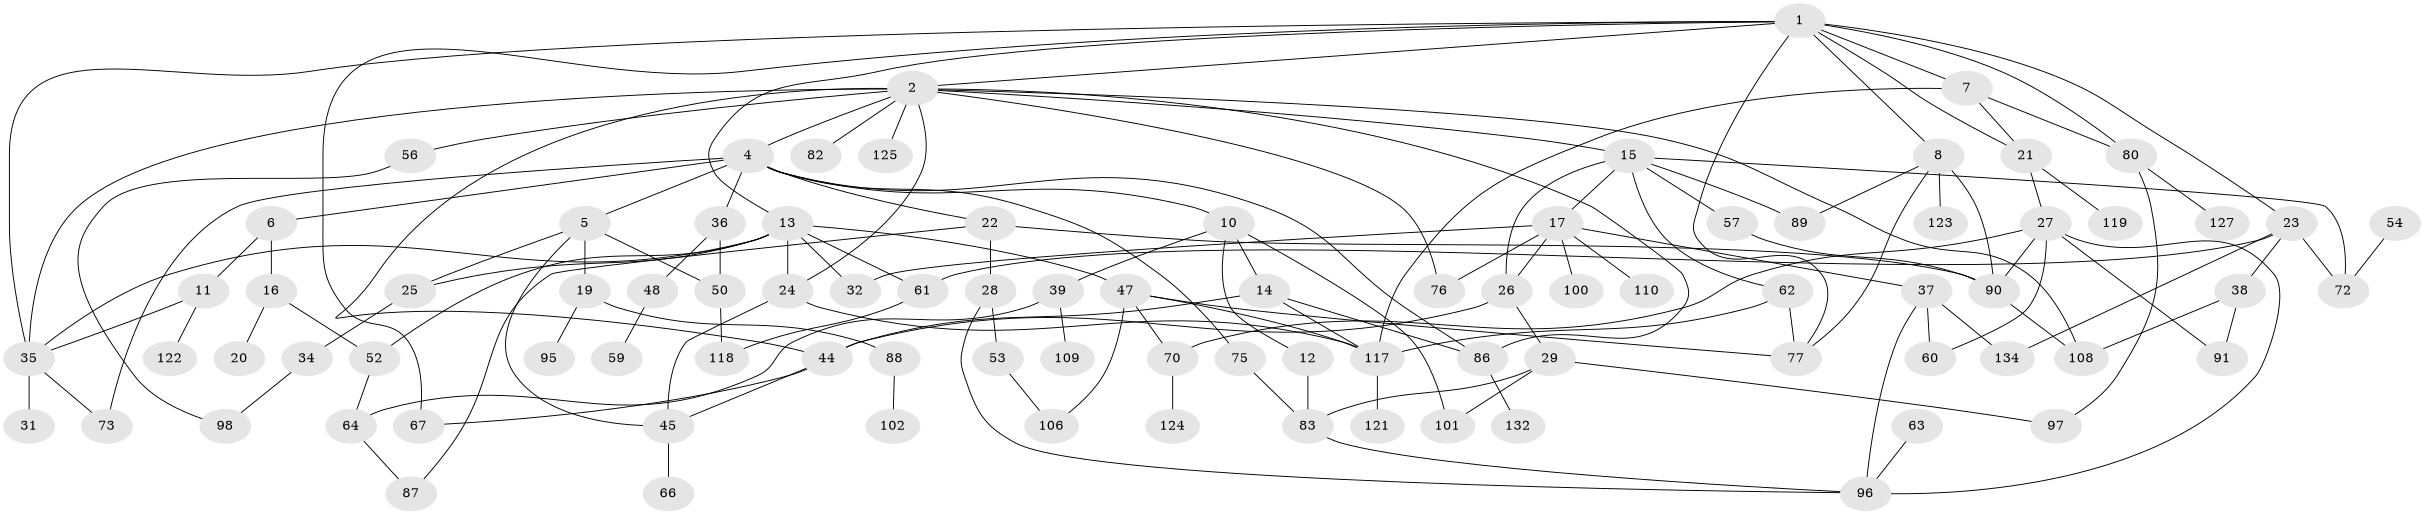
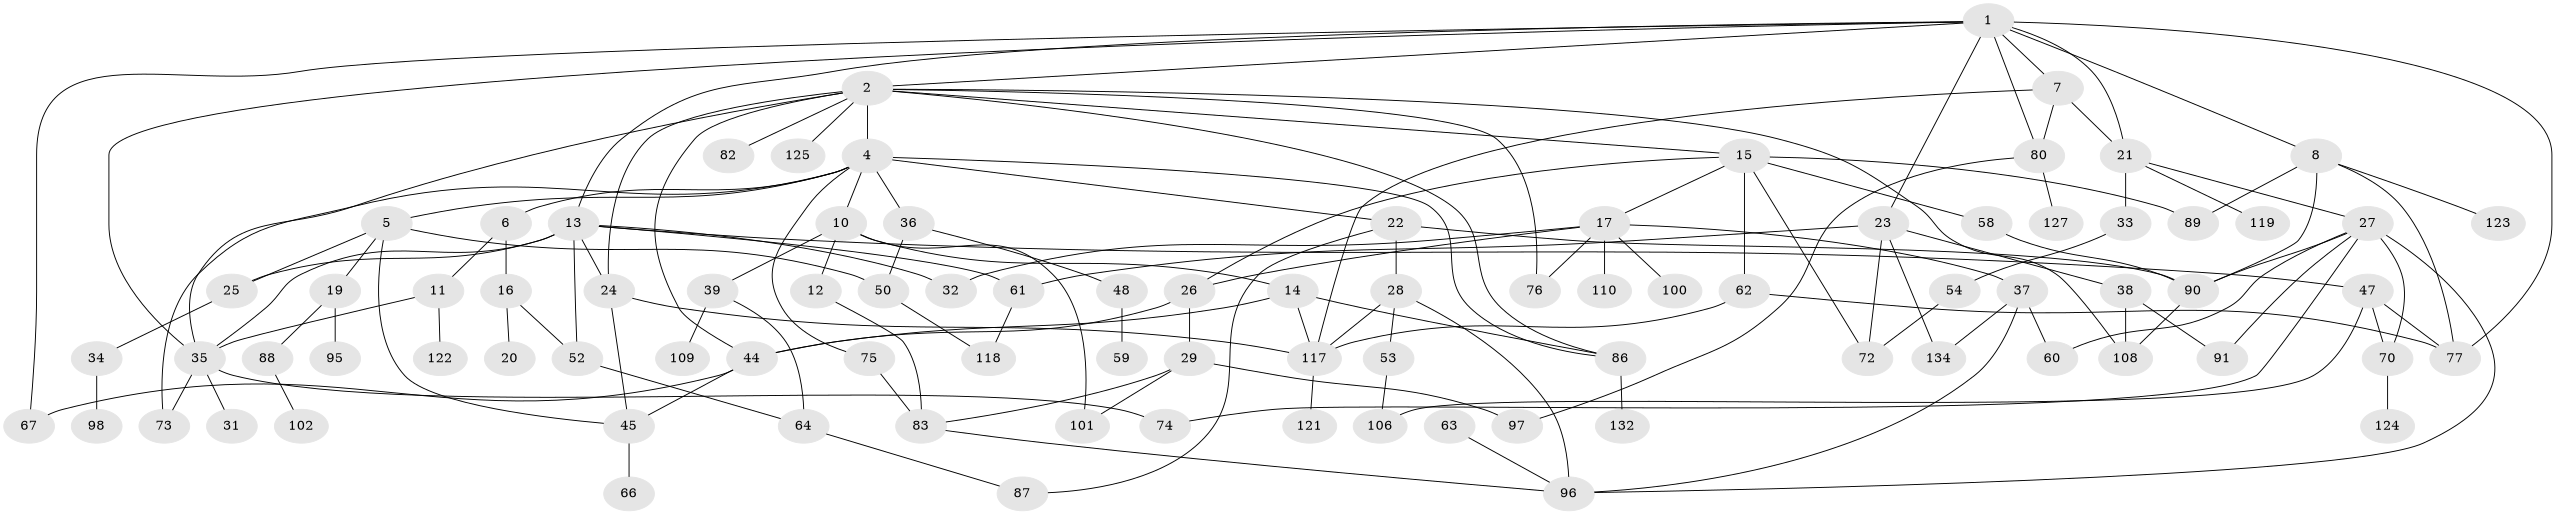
(410, 156) -> none
(1732, 223) -> (1987, 223)
none -> (2126, 223)
(1254, 317) -> (1355, 325)
none -> (1165, 426)
